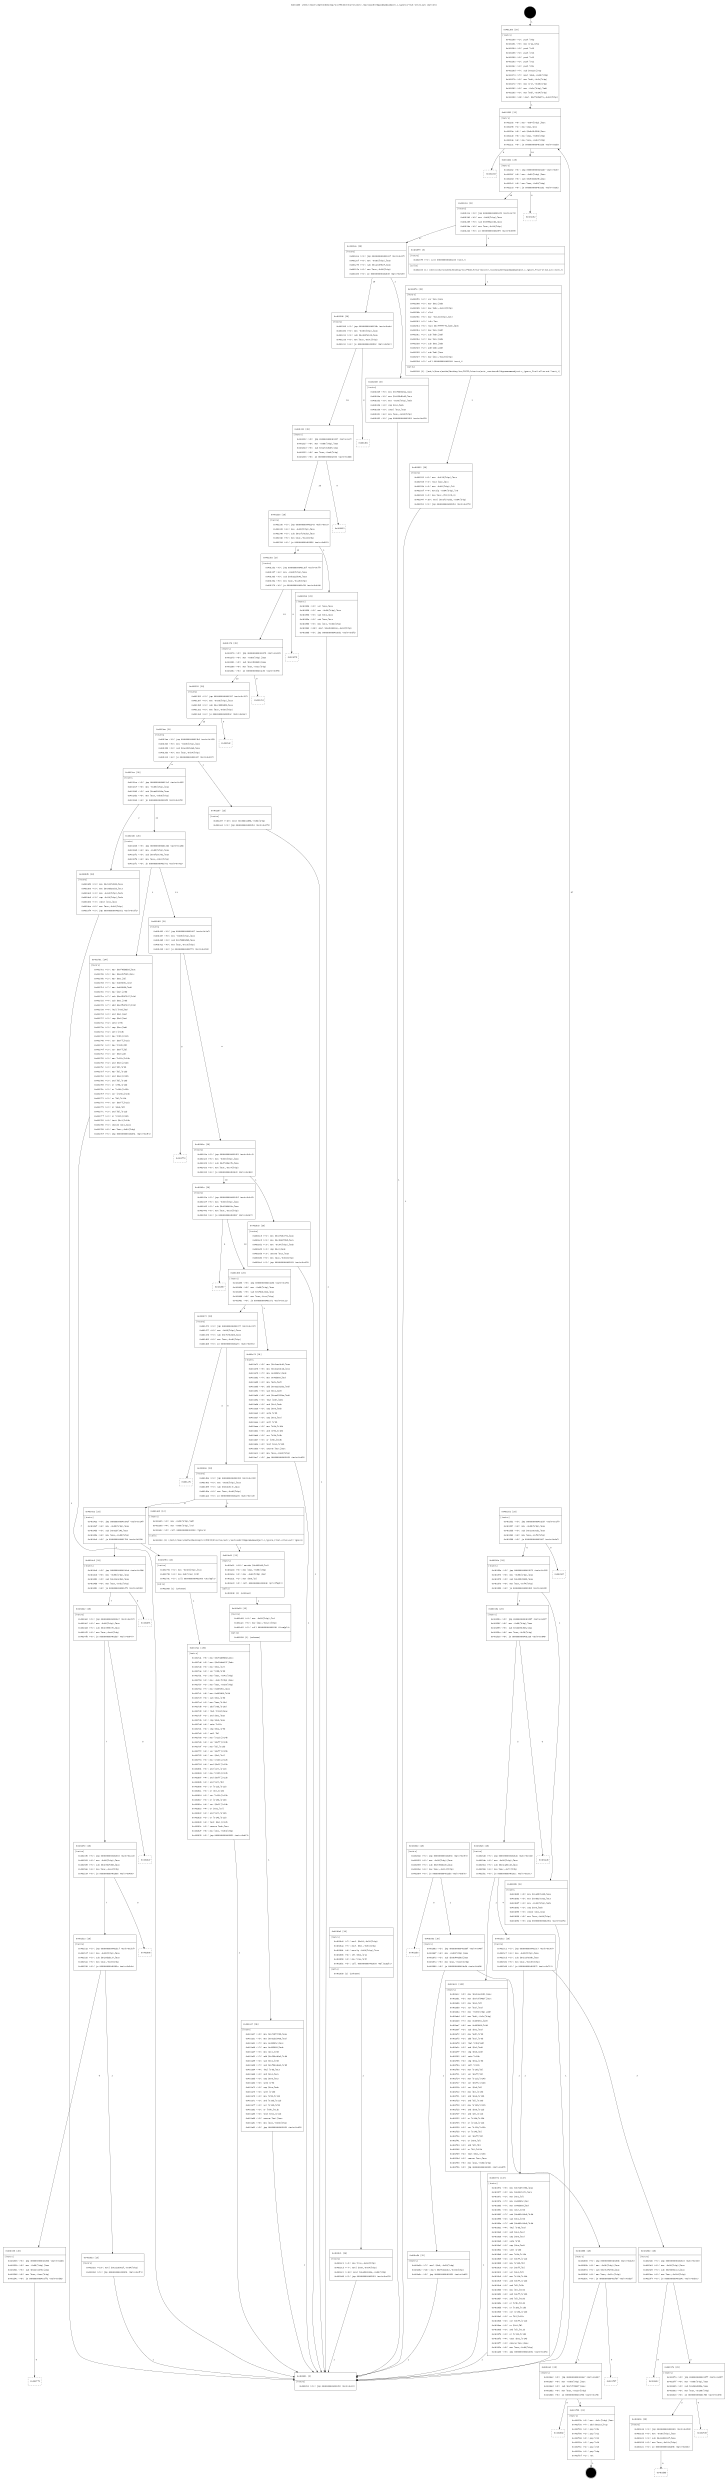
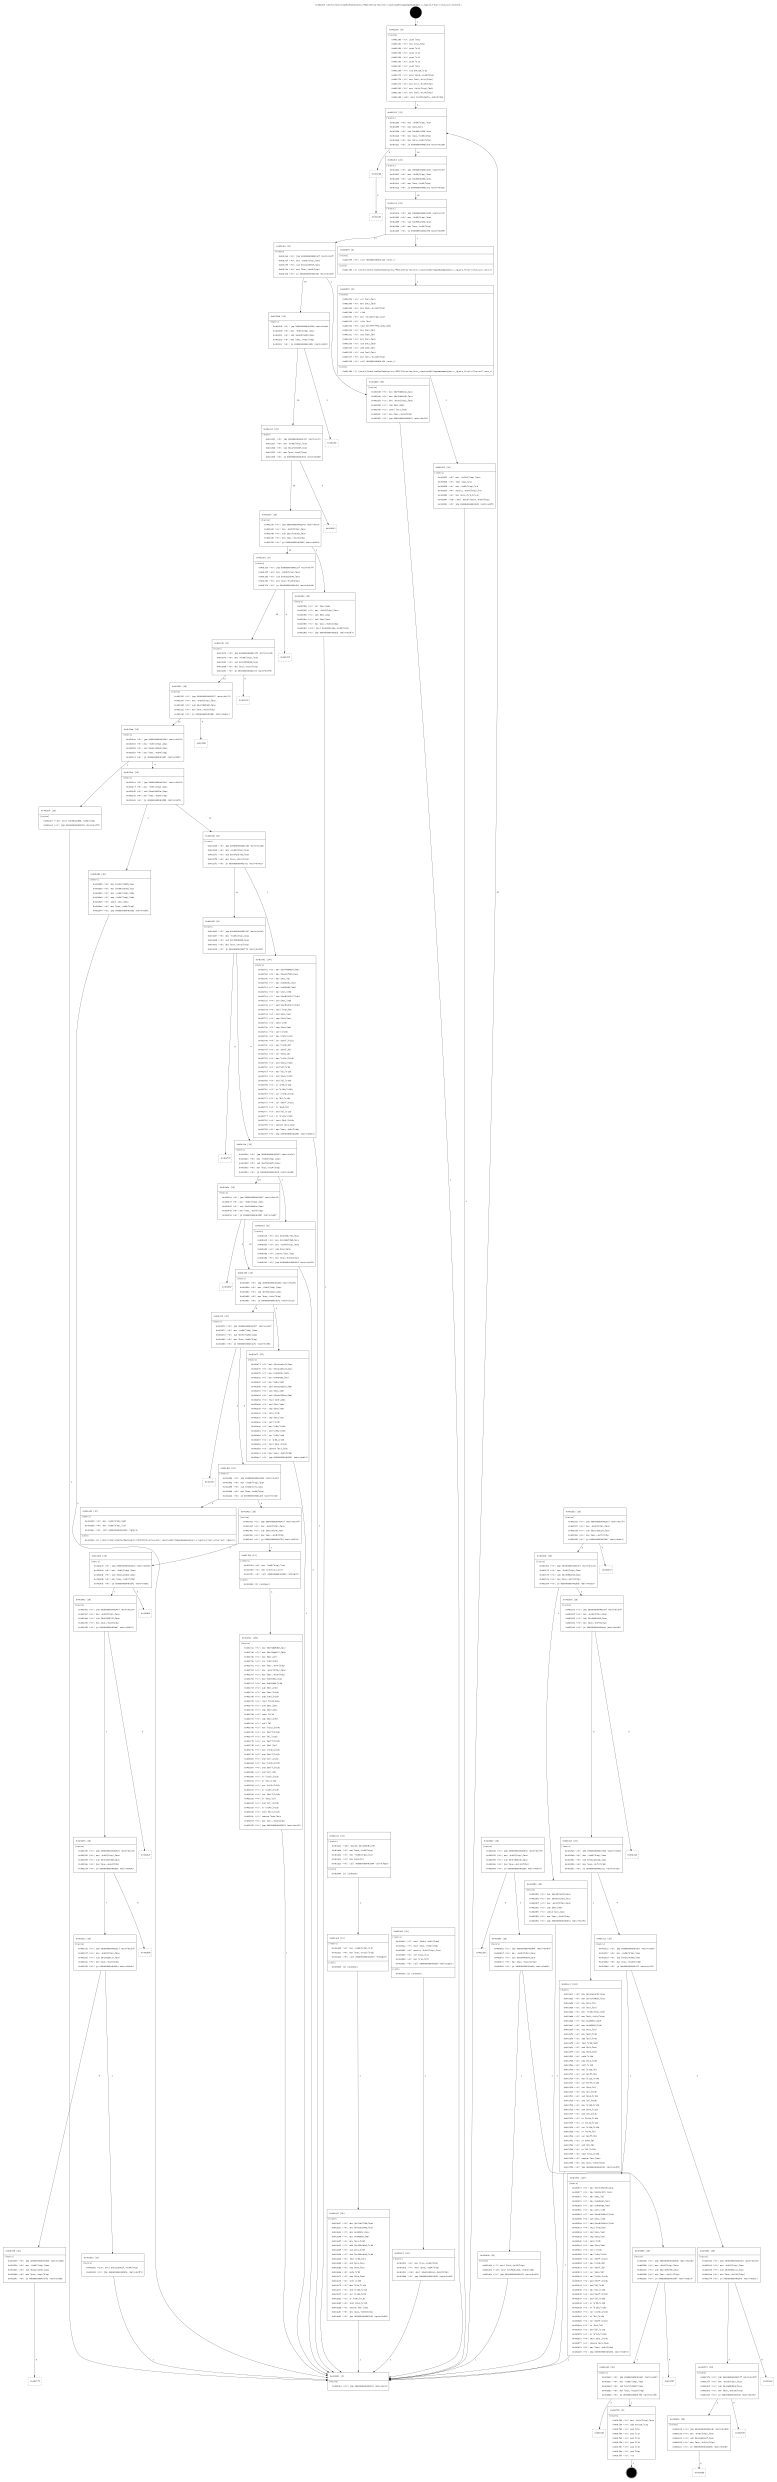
(530, 202) -> (376, 195)
(238, 1547) -> none
